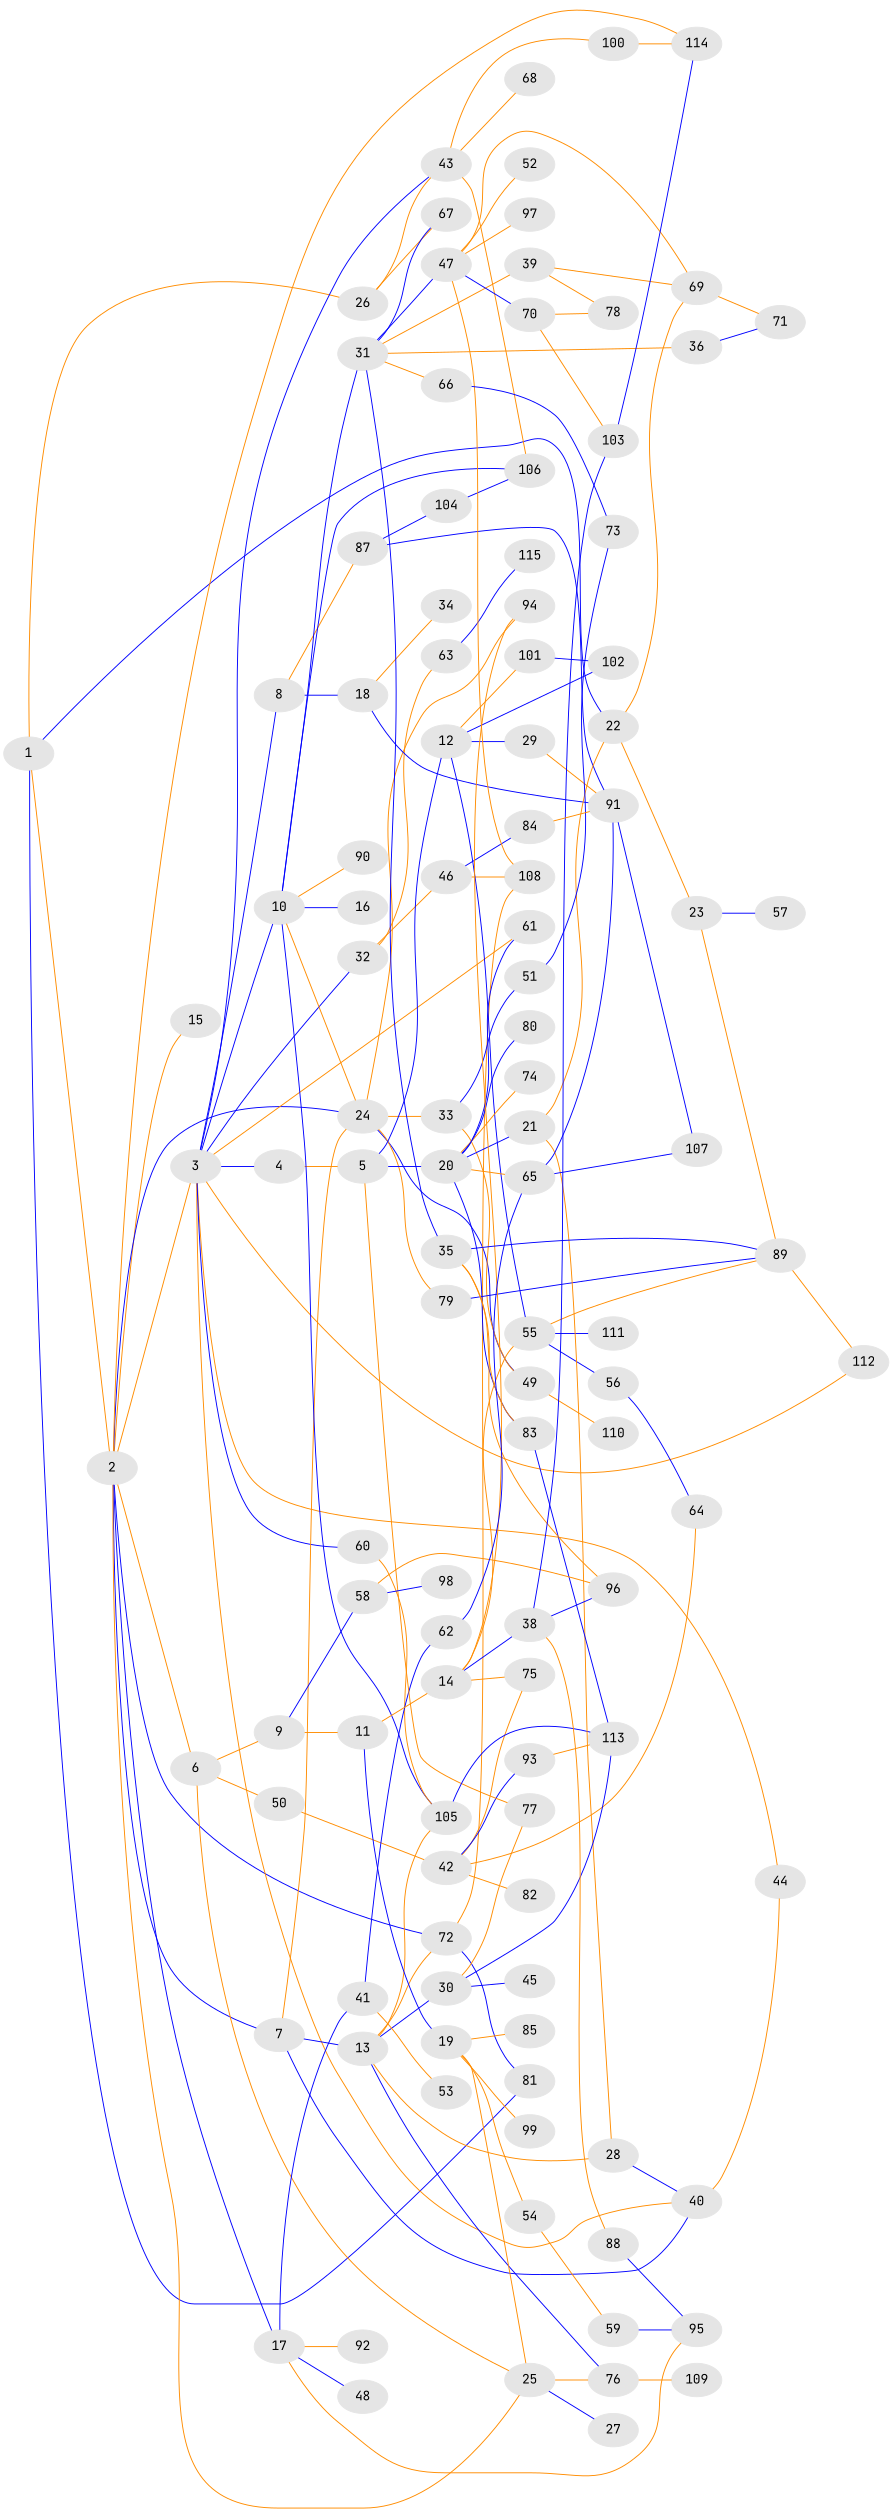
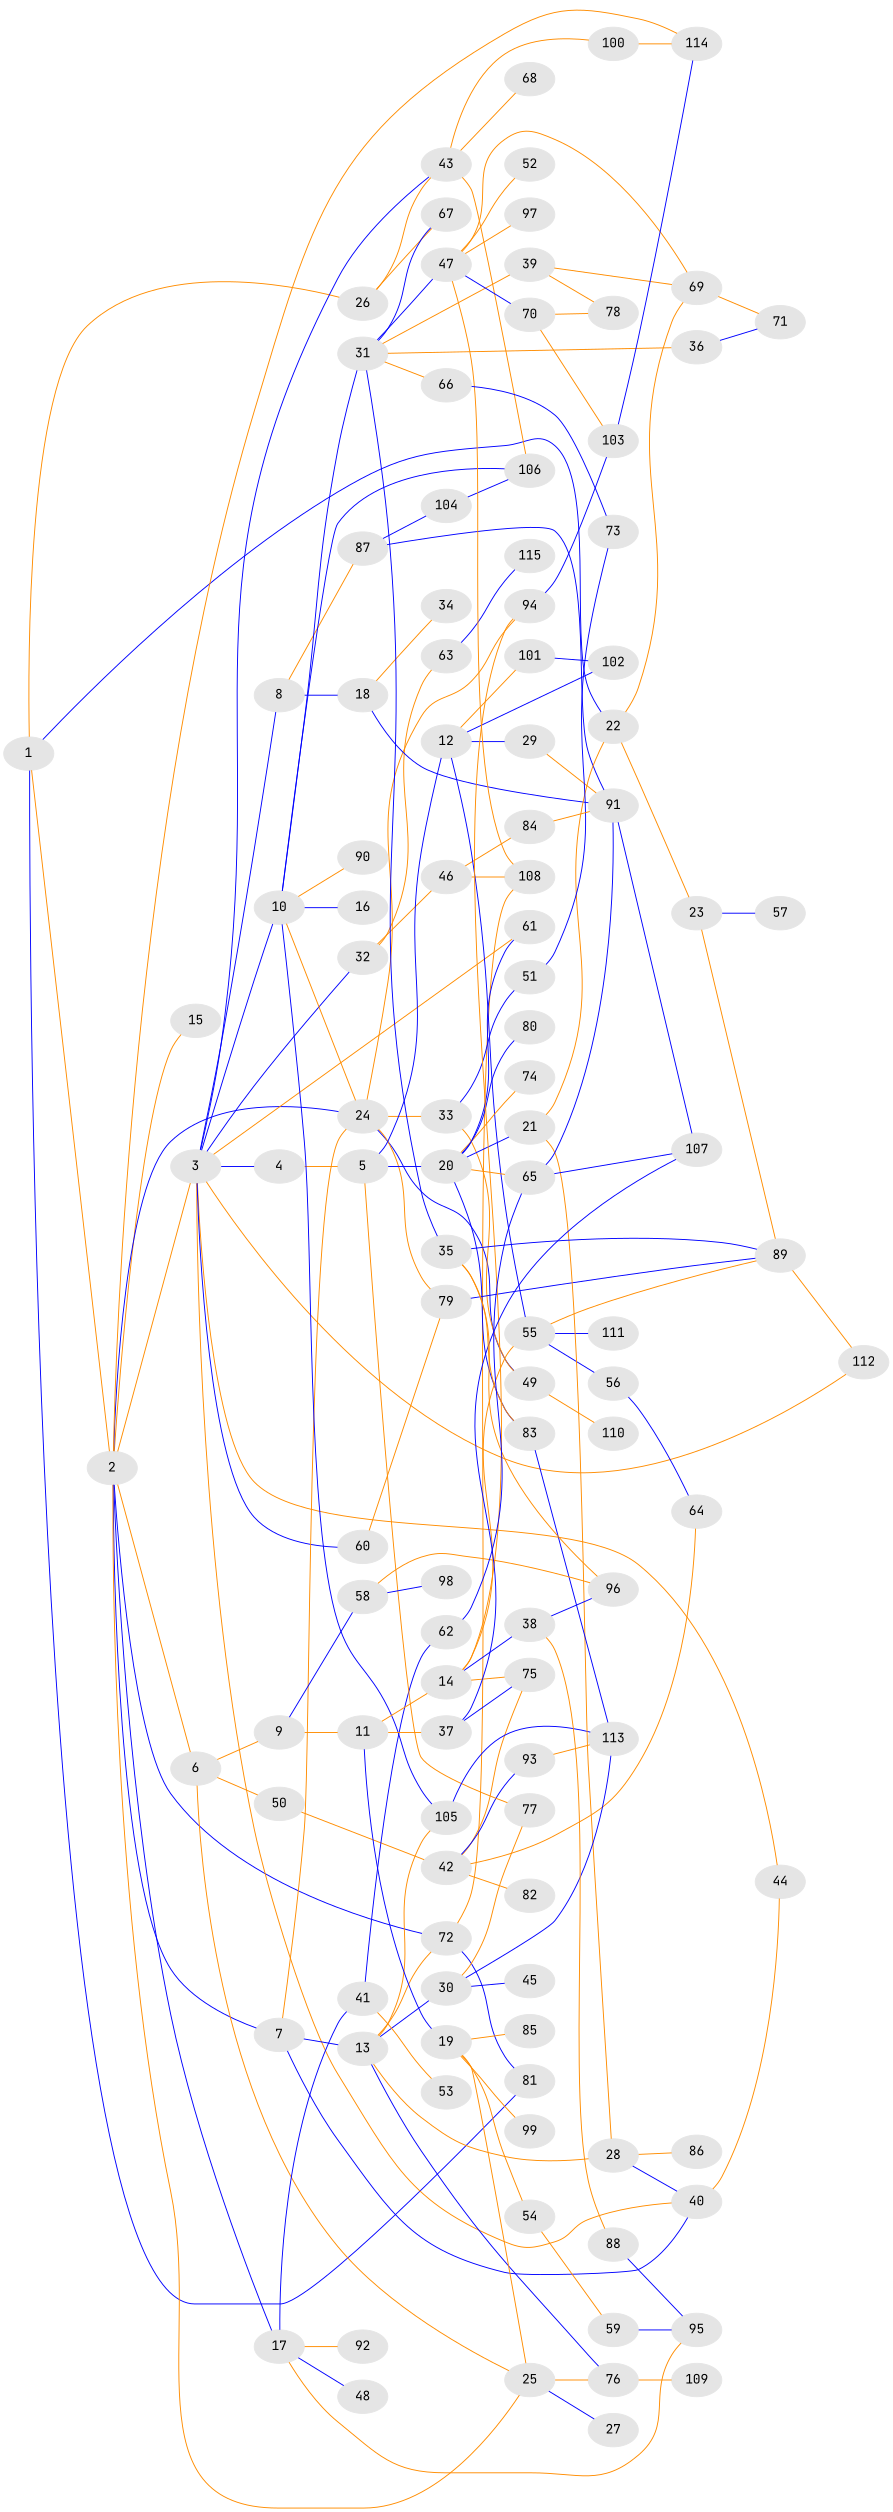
(488, 852) -> (488, 852)
(563, 1031) -> (584, 517)
none -> (446, 1732)
(406, 1733) -> (405, 1424)
none -> (697, 2152)
